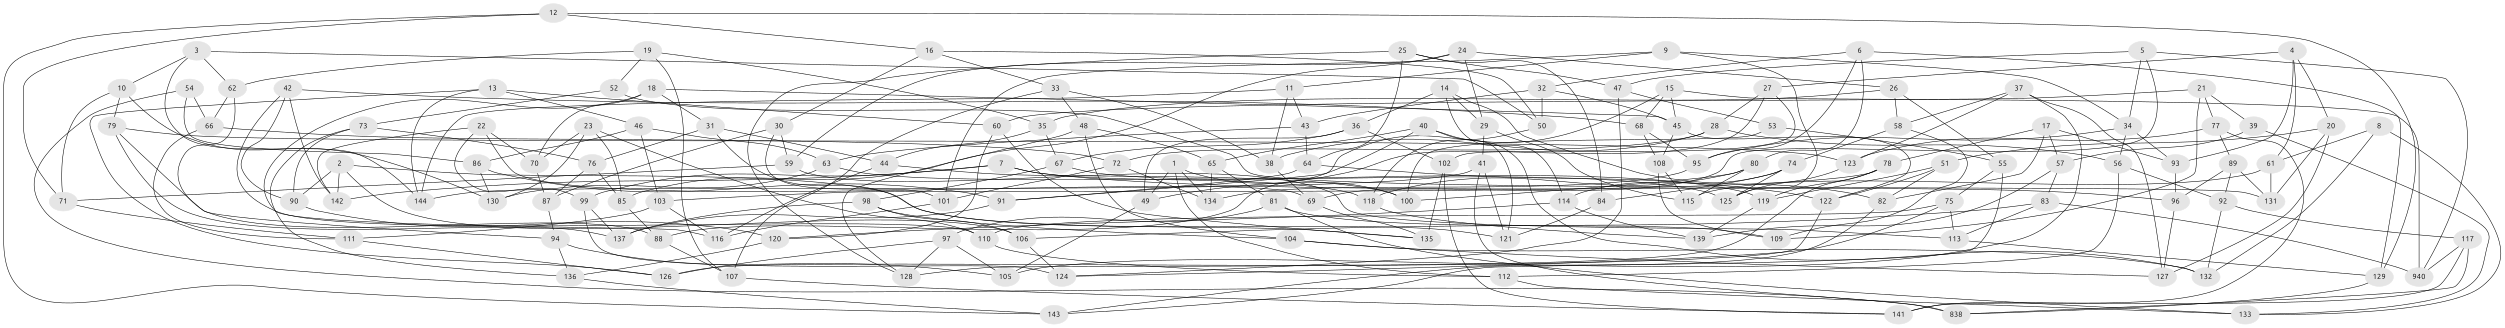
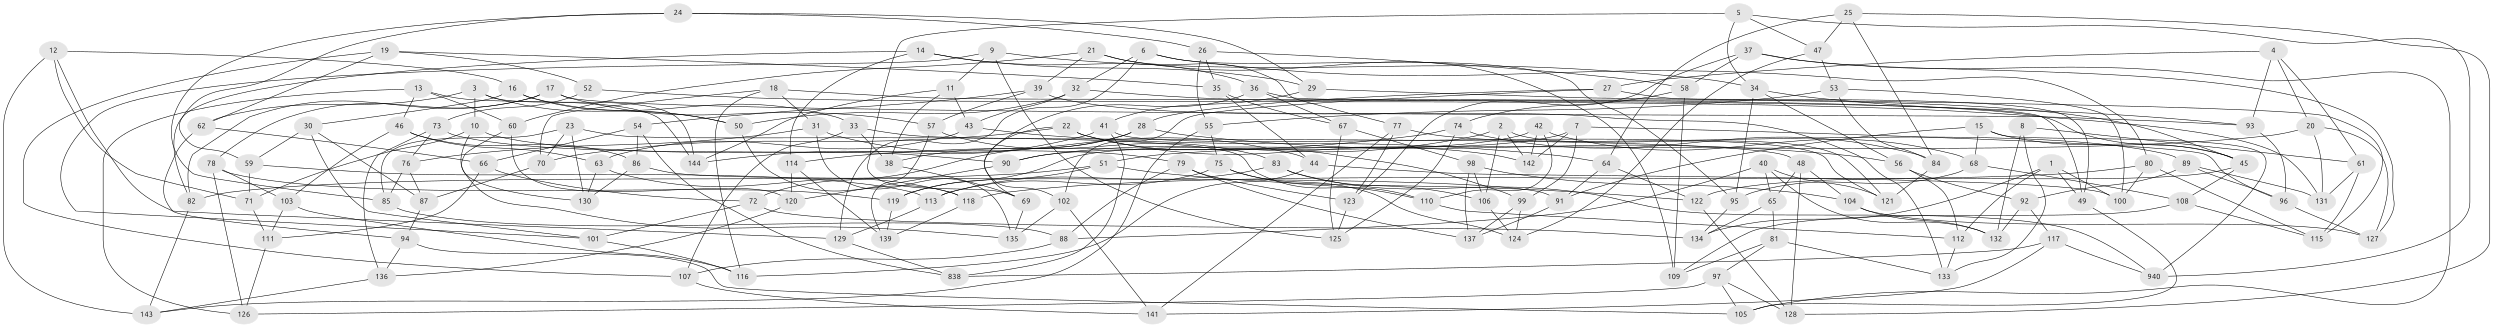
none -> (876, 106)
none -> (1866, 131)
